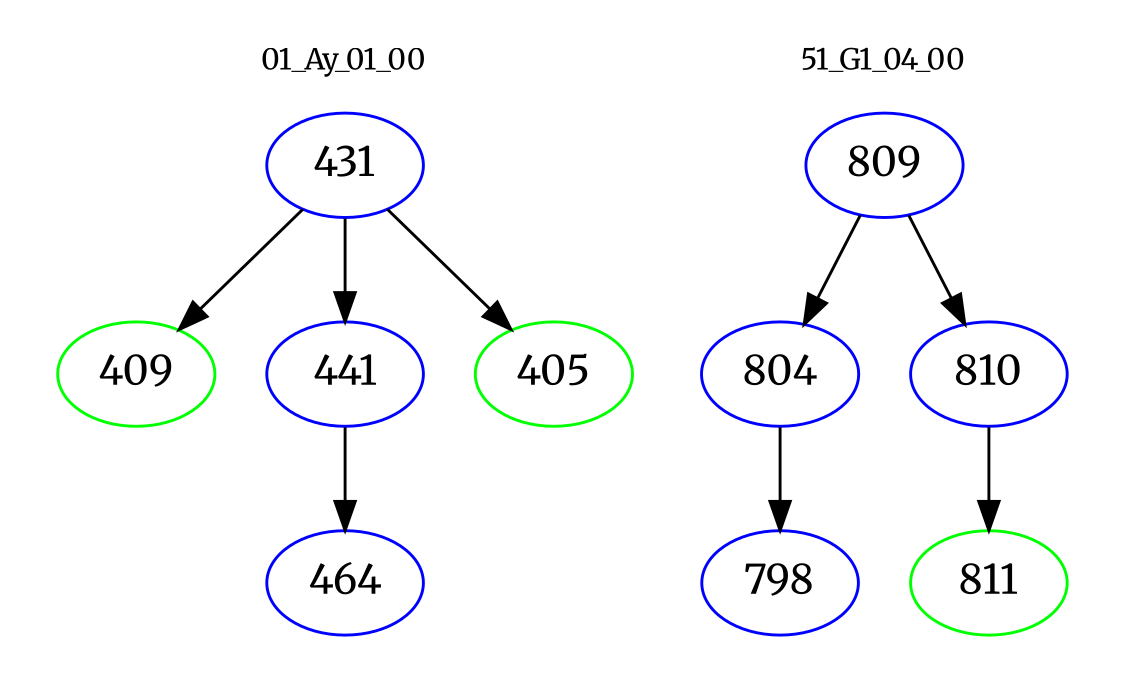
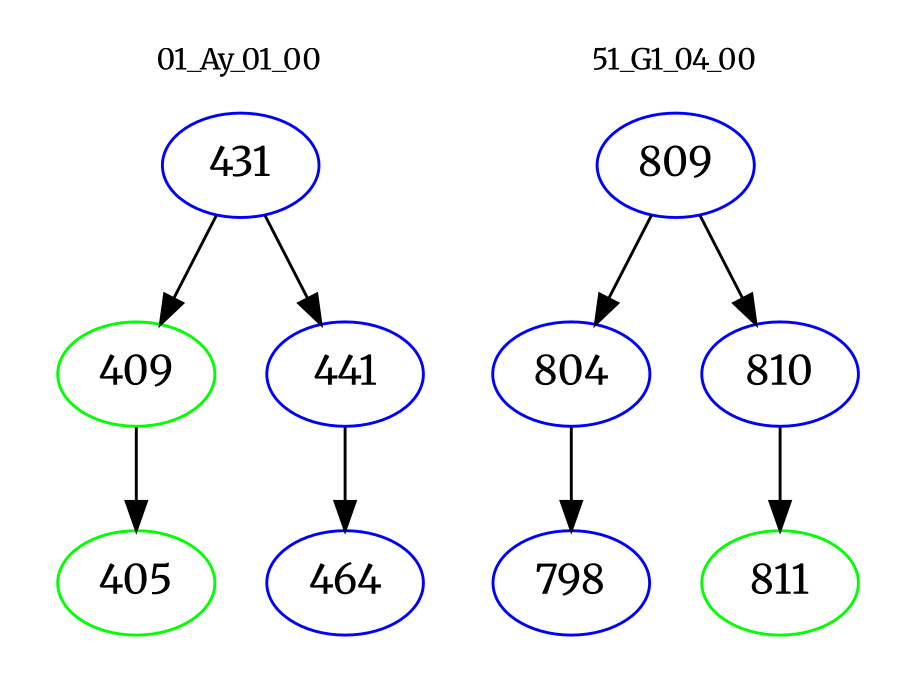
(439, 259) -> (136, 464)
